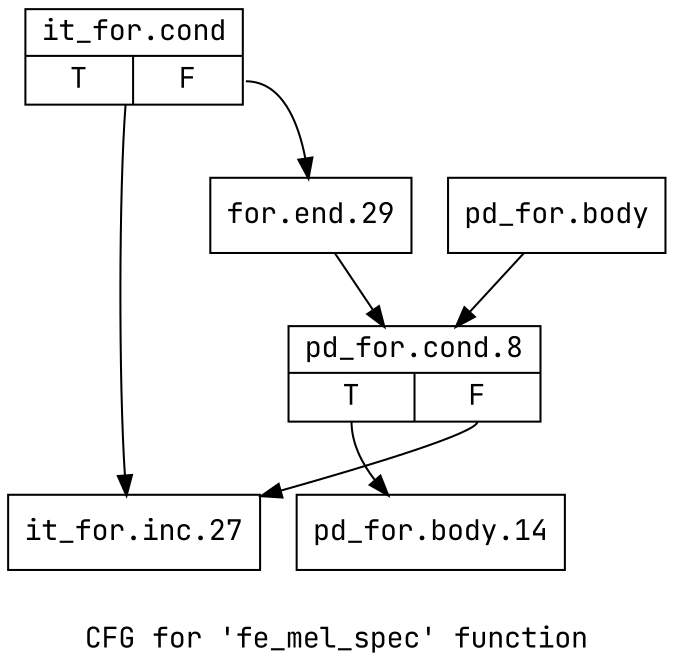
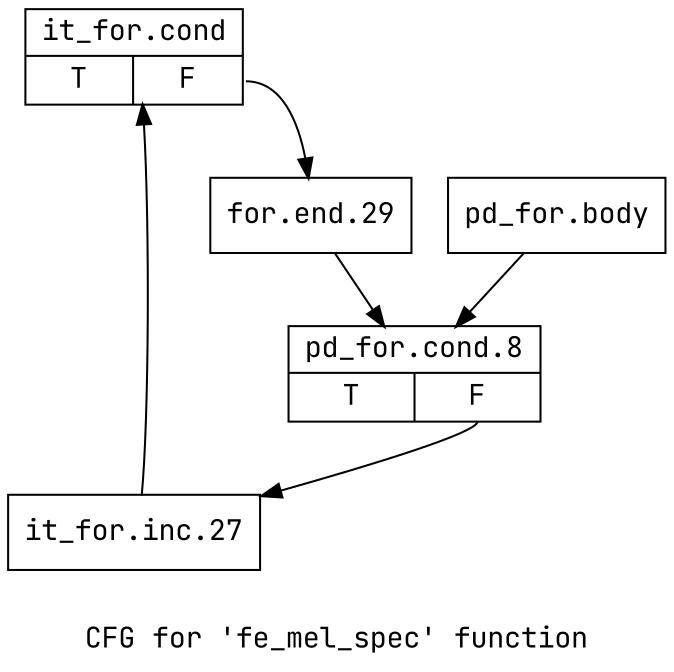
(120, 290) -> (148, 310)
(431, 532) -> none
